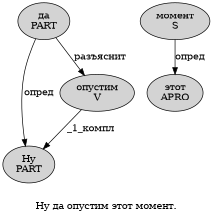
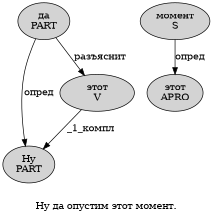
(97, 93) -> (97, 93)
